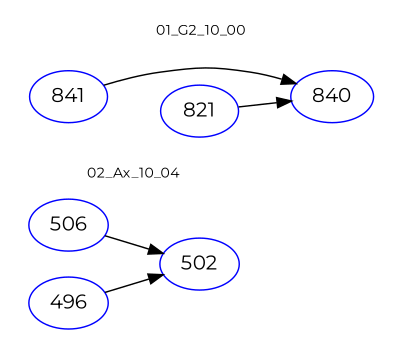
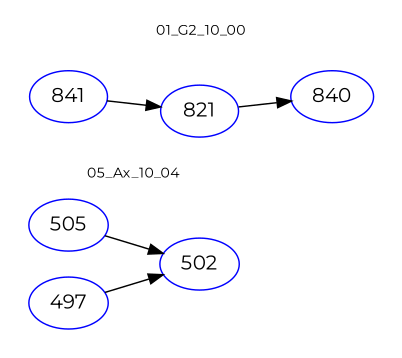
(192, 69) -> (127, 103)
(134, 174) -> (134, 174)
(69, 225) -> (69, 225)
(69, 303) -> (69, 303)
